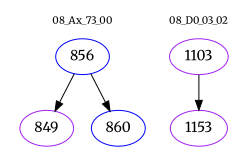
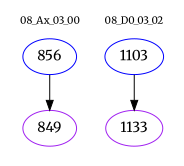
(83, 21) -> (50, 21)
(199, 57) -> (134, 57)
(118, 128) -> none
(199, 128) -> (134, 128)
